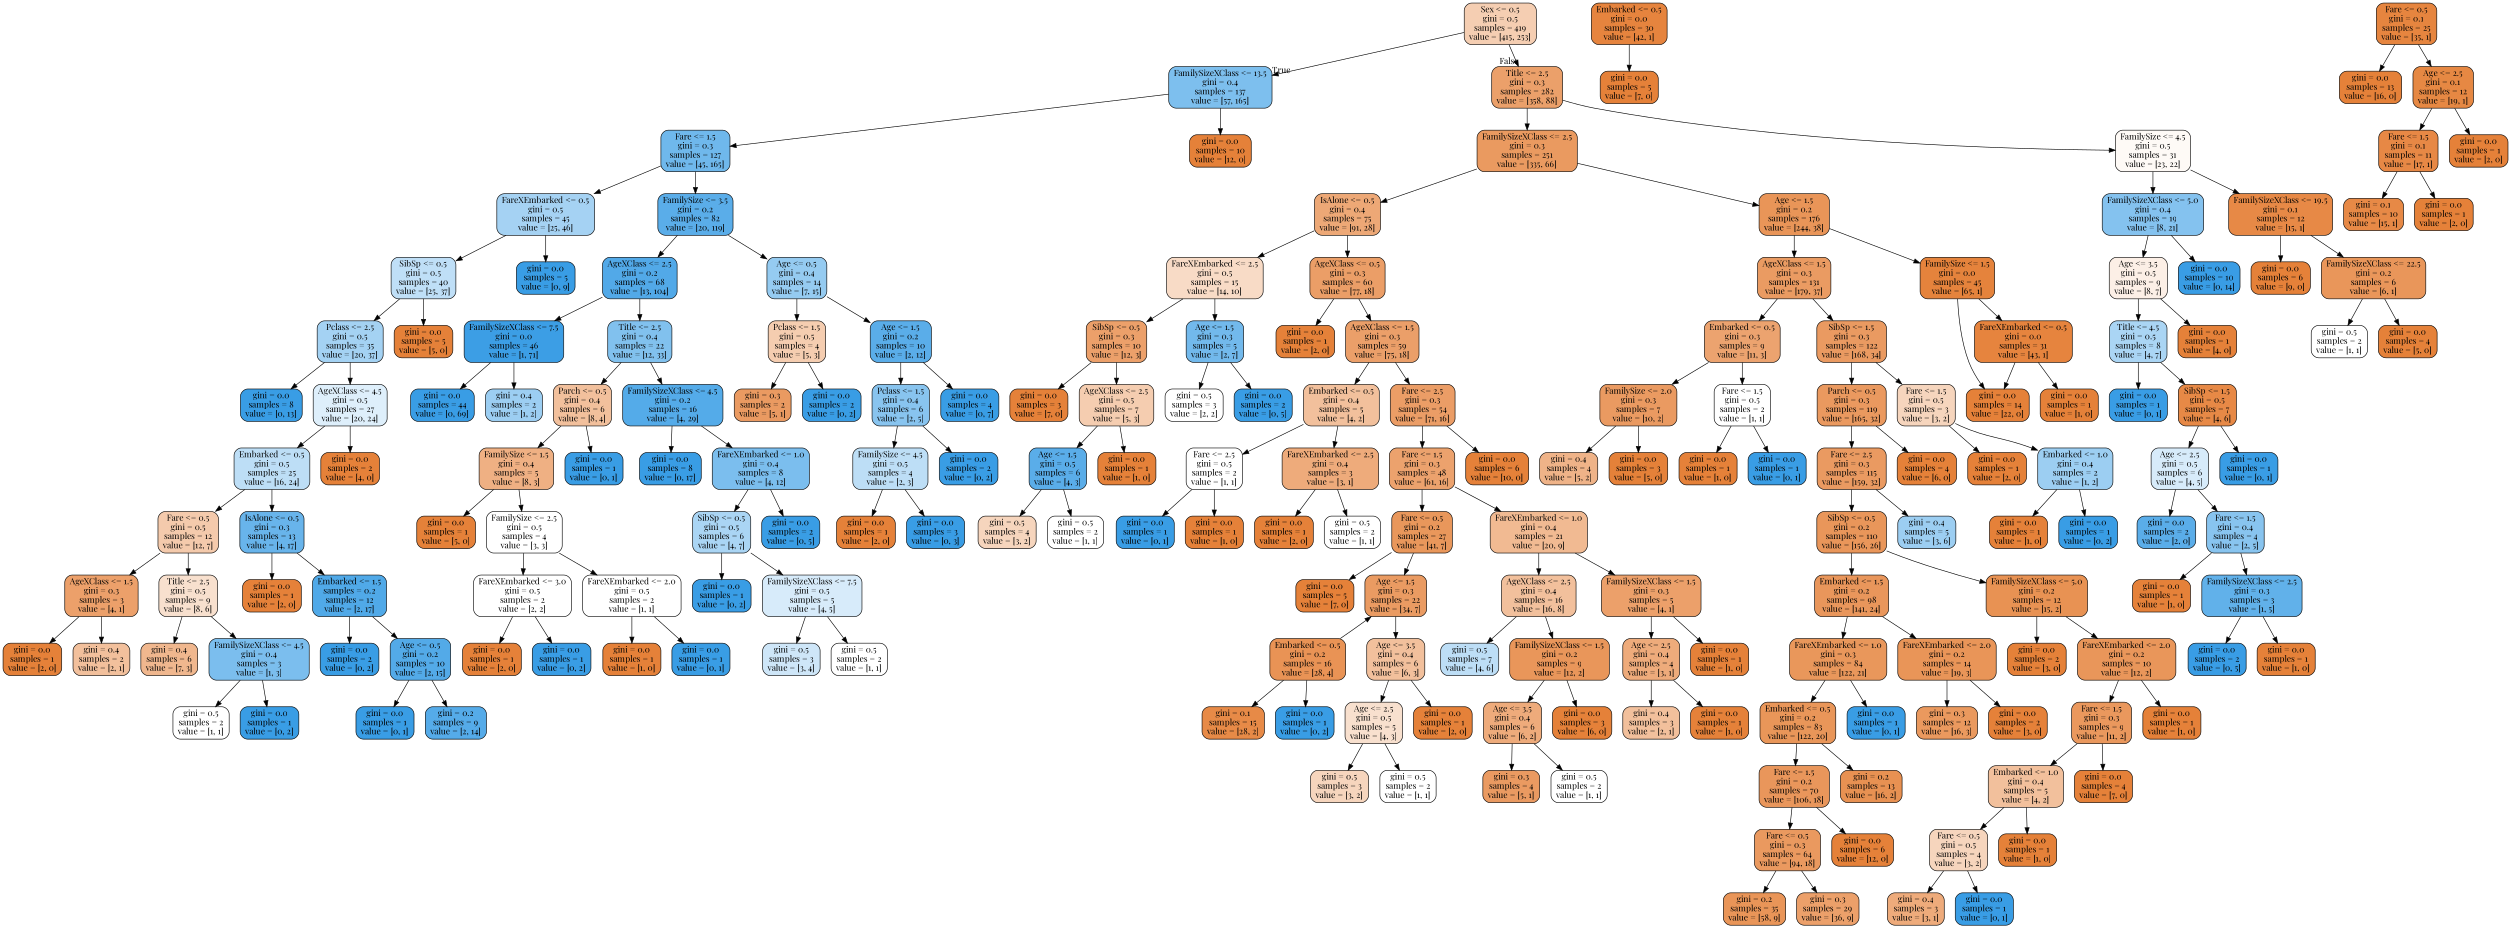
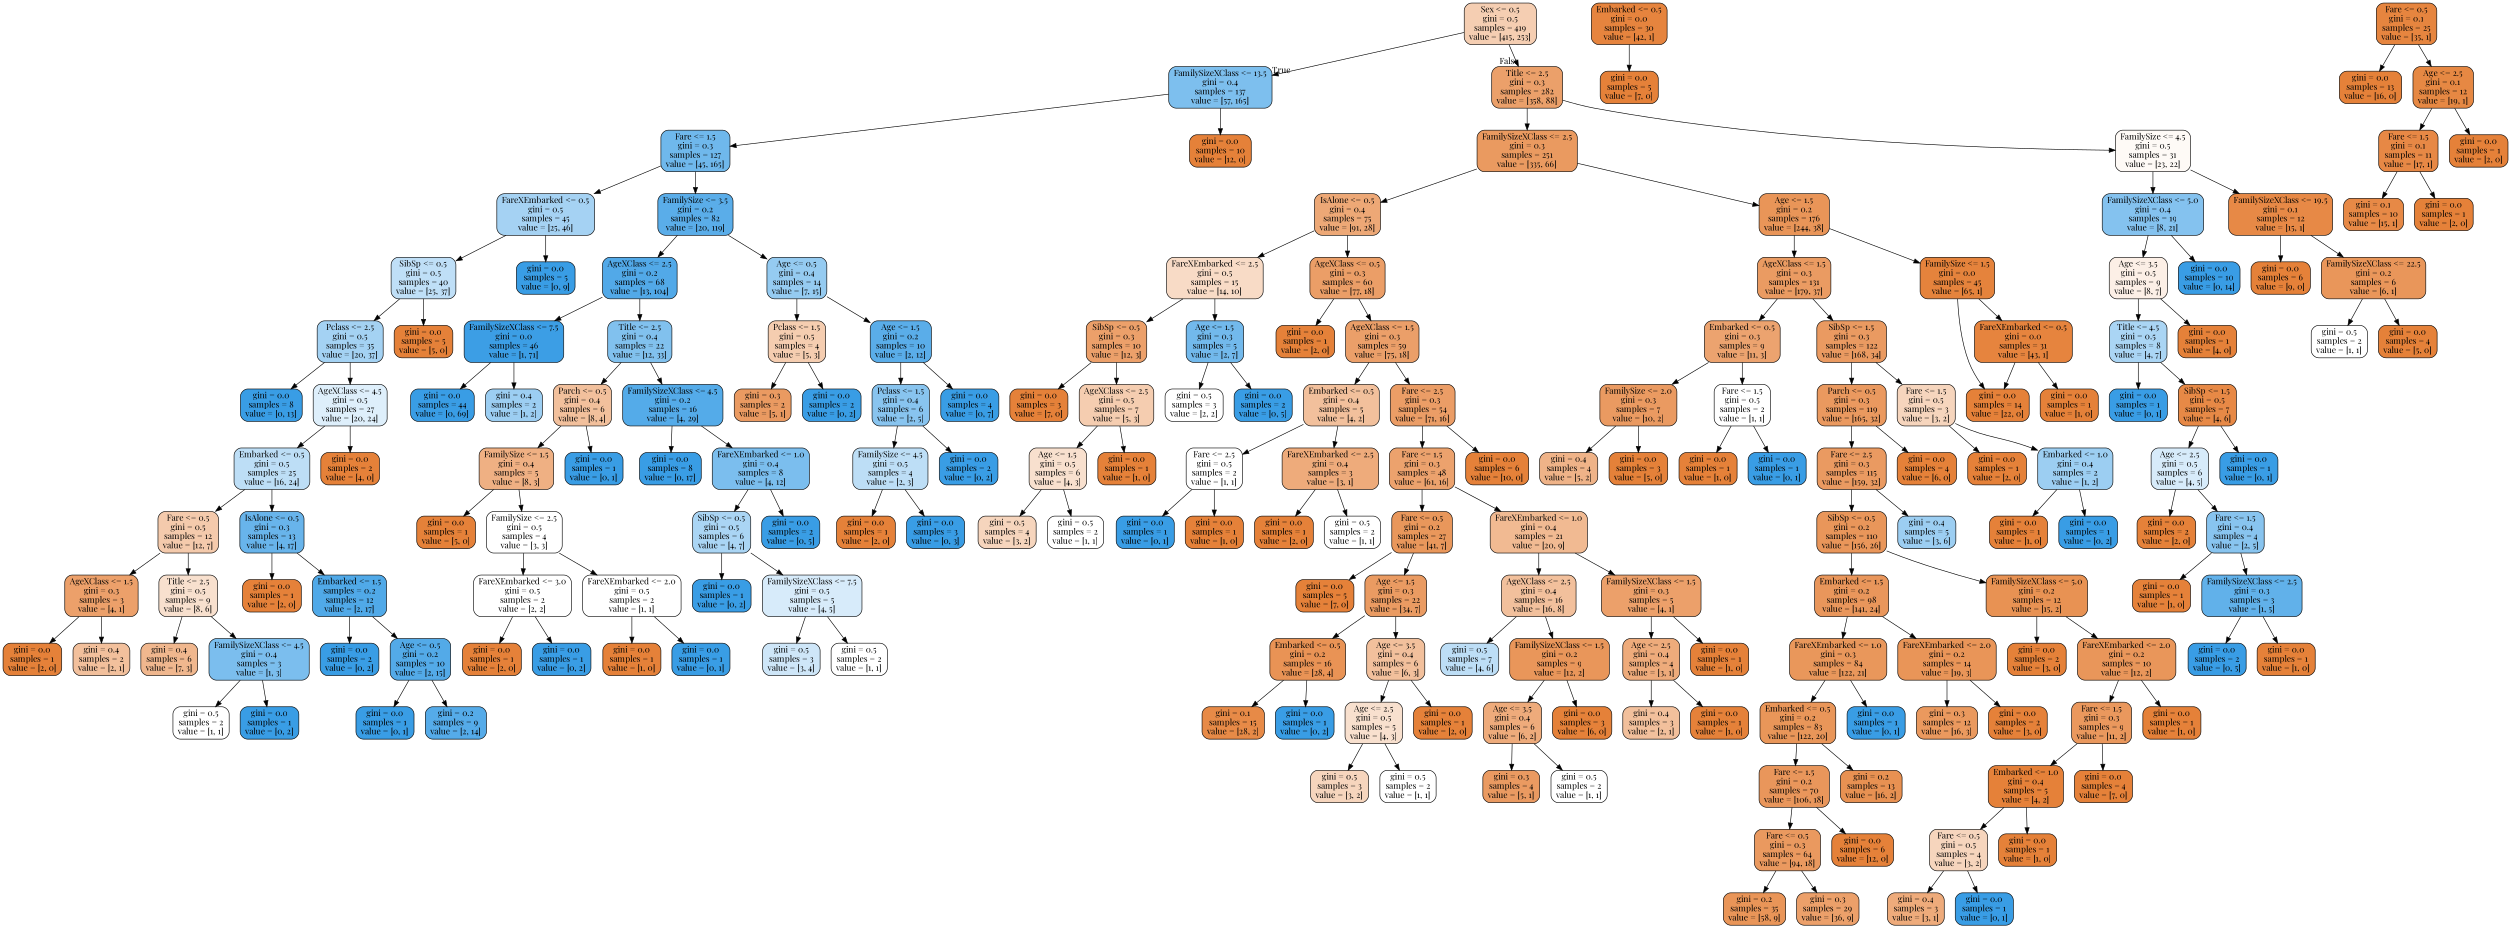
(1058, 469) -> (1058, 469)
(2166, 532) -> (2166, 532)
(1353, 630) -> (1351, 625)
(2026, 787) -> (2026, 787)
